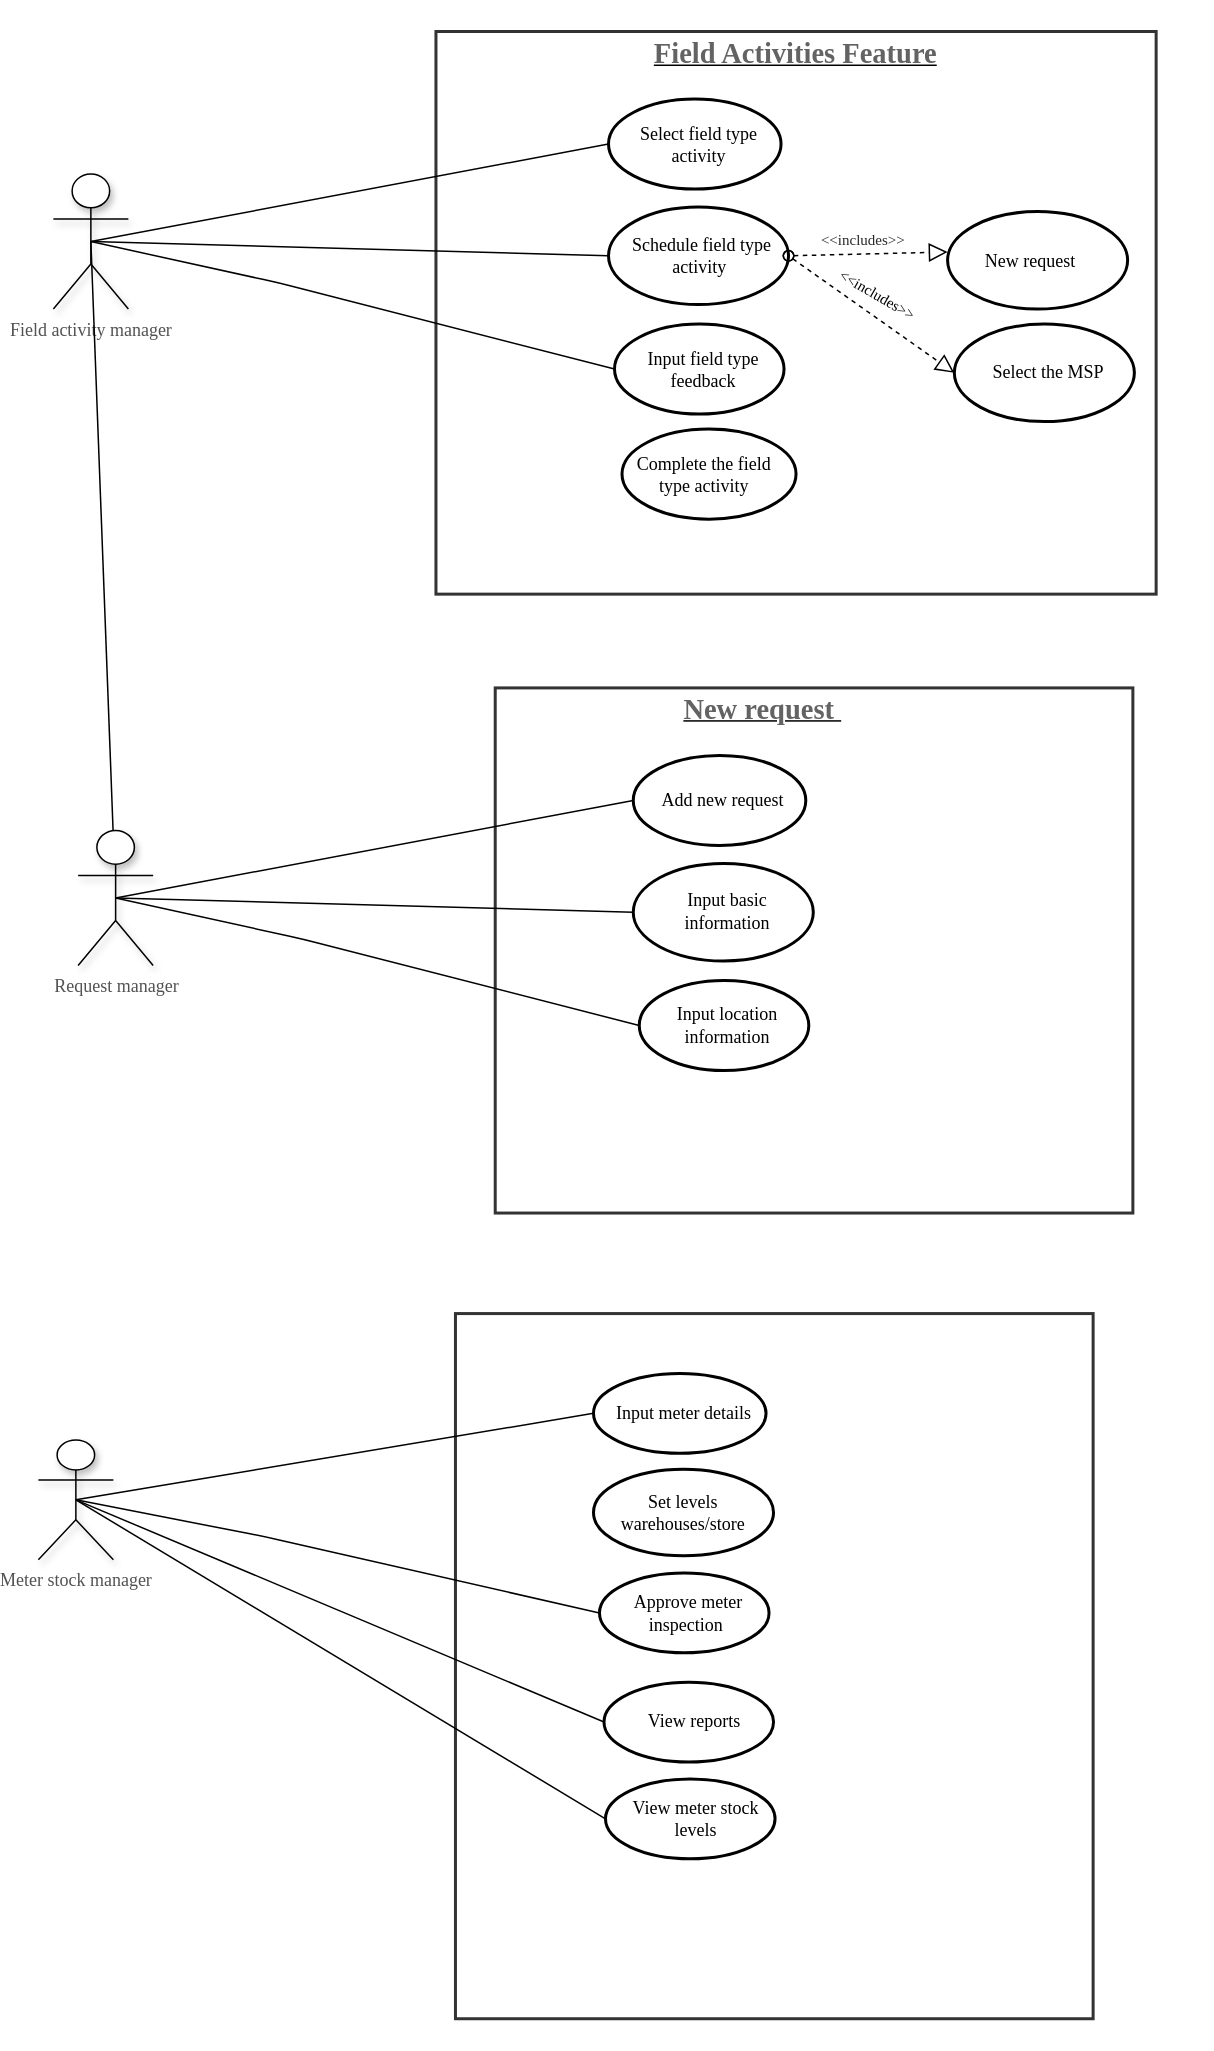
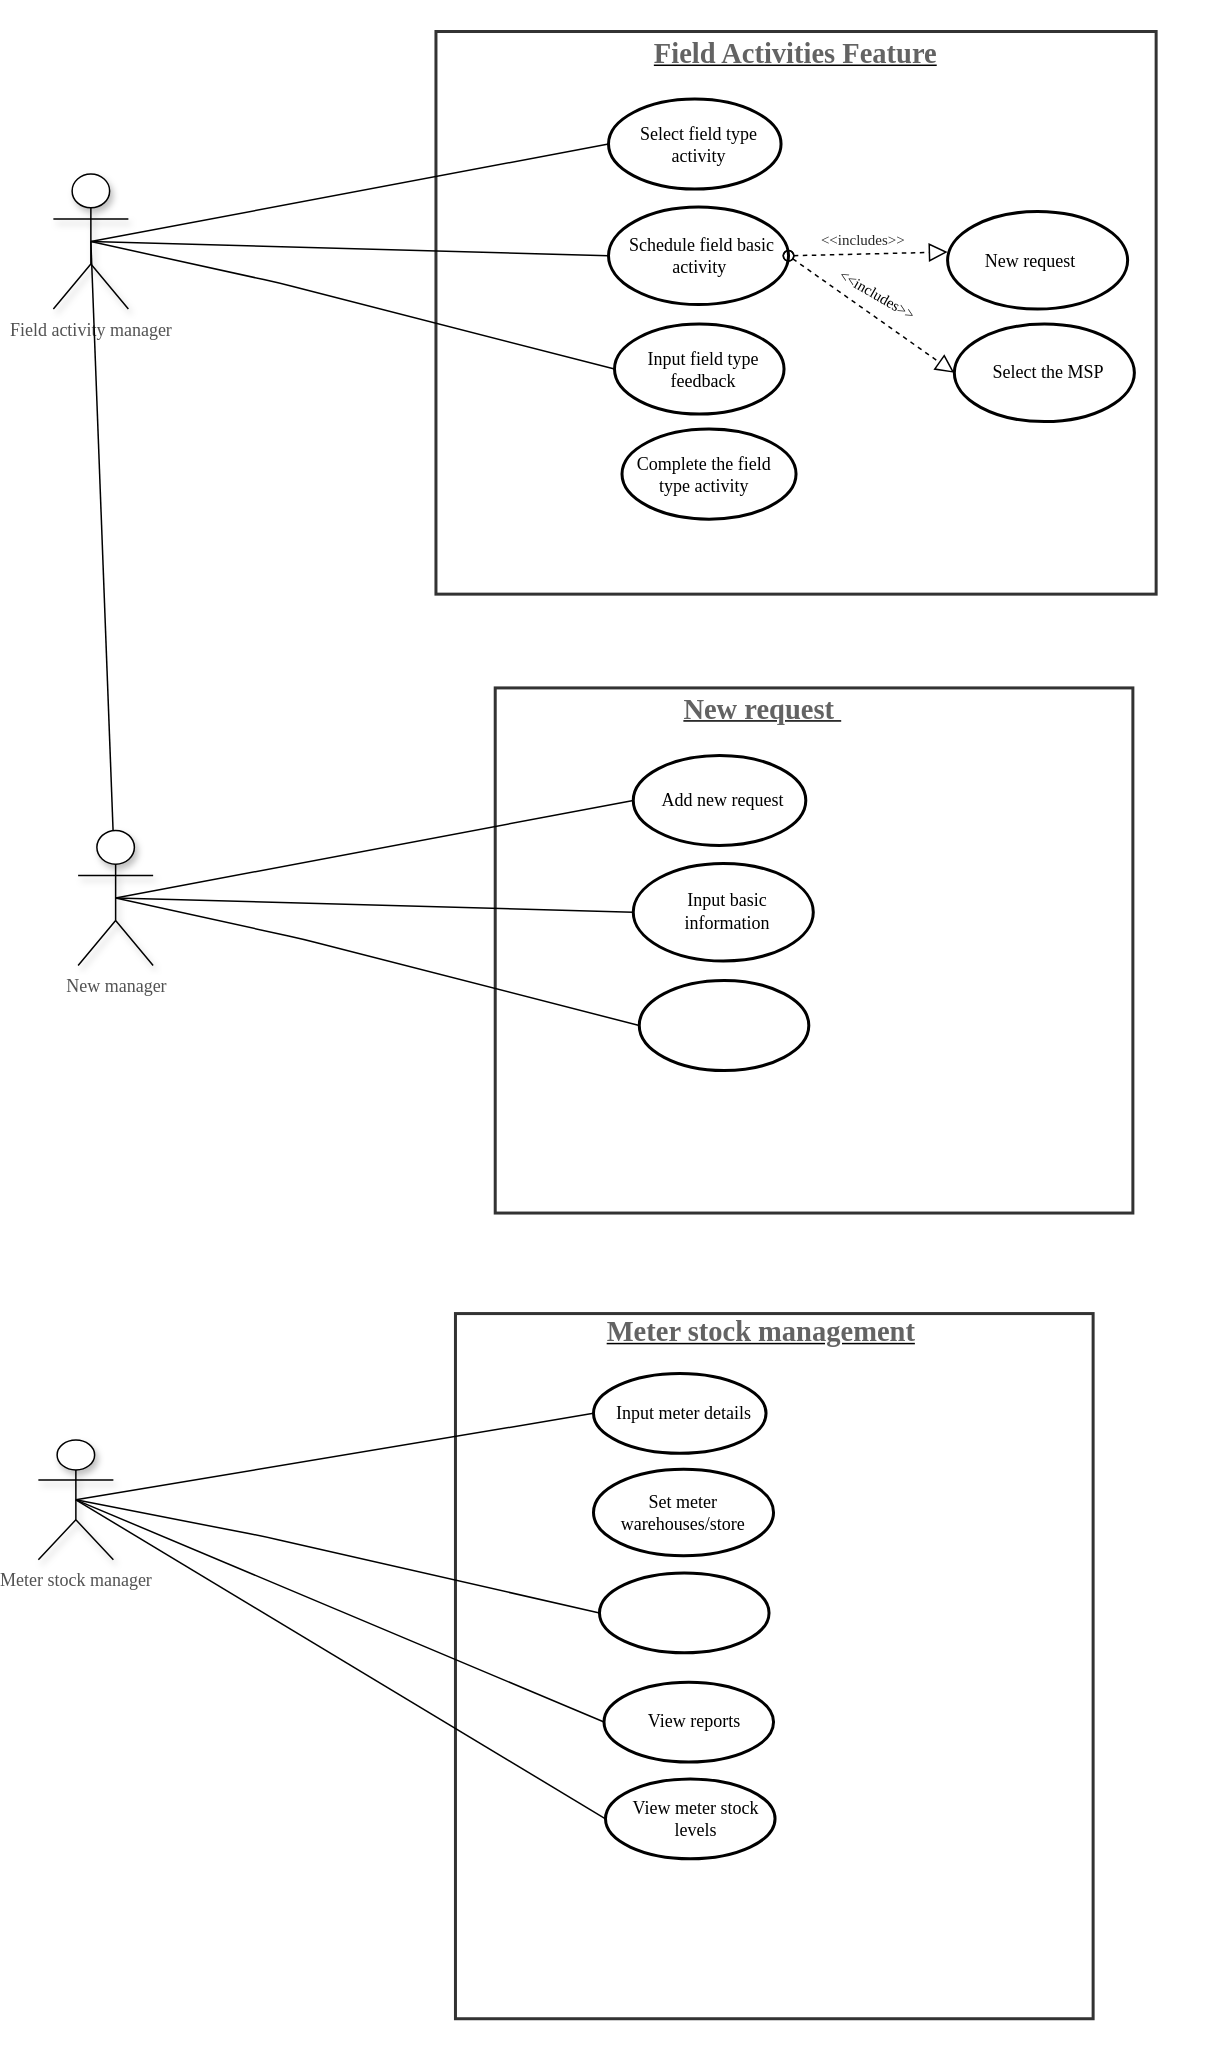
(702, 256) -> (702, 256)
(117, 987) -> (117, 987)
(728, 1025) -> none
none -> (761, 1333)
(683, 1513) -> (683, 1513)
(688, 1613) -> none
